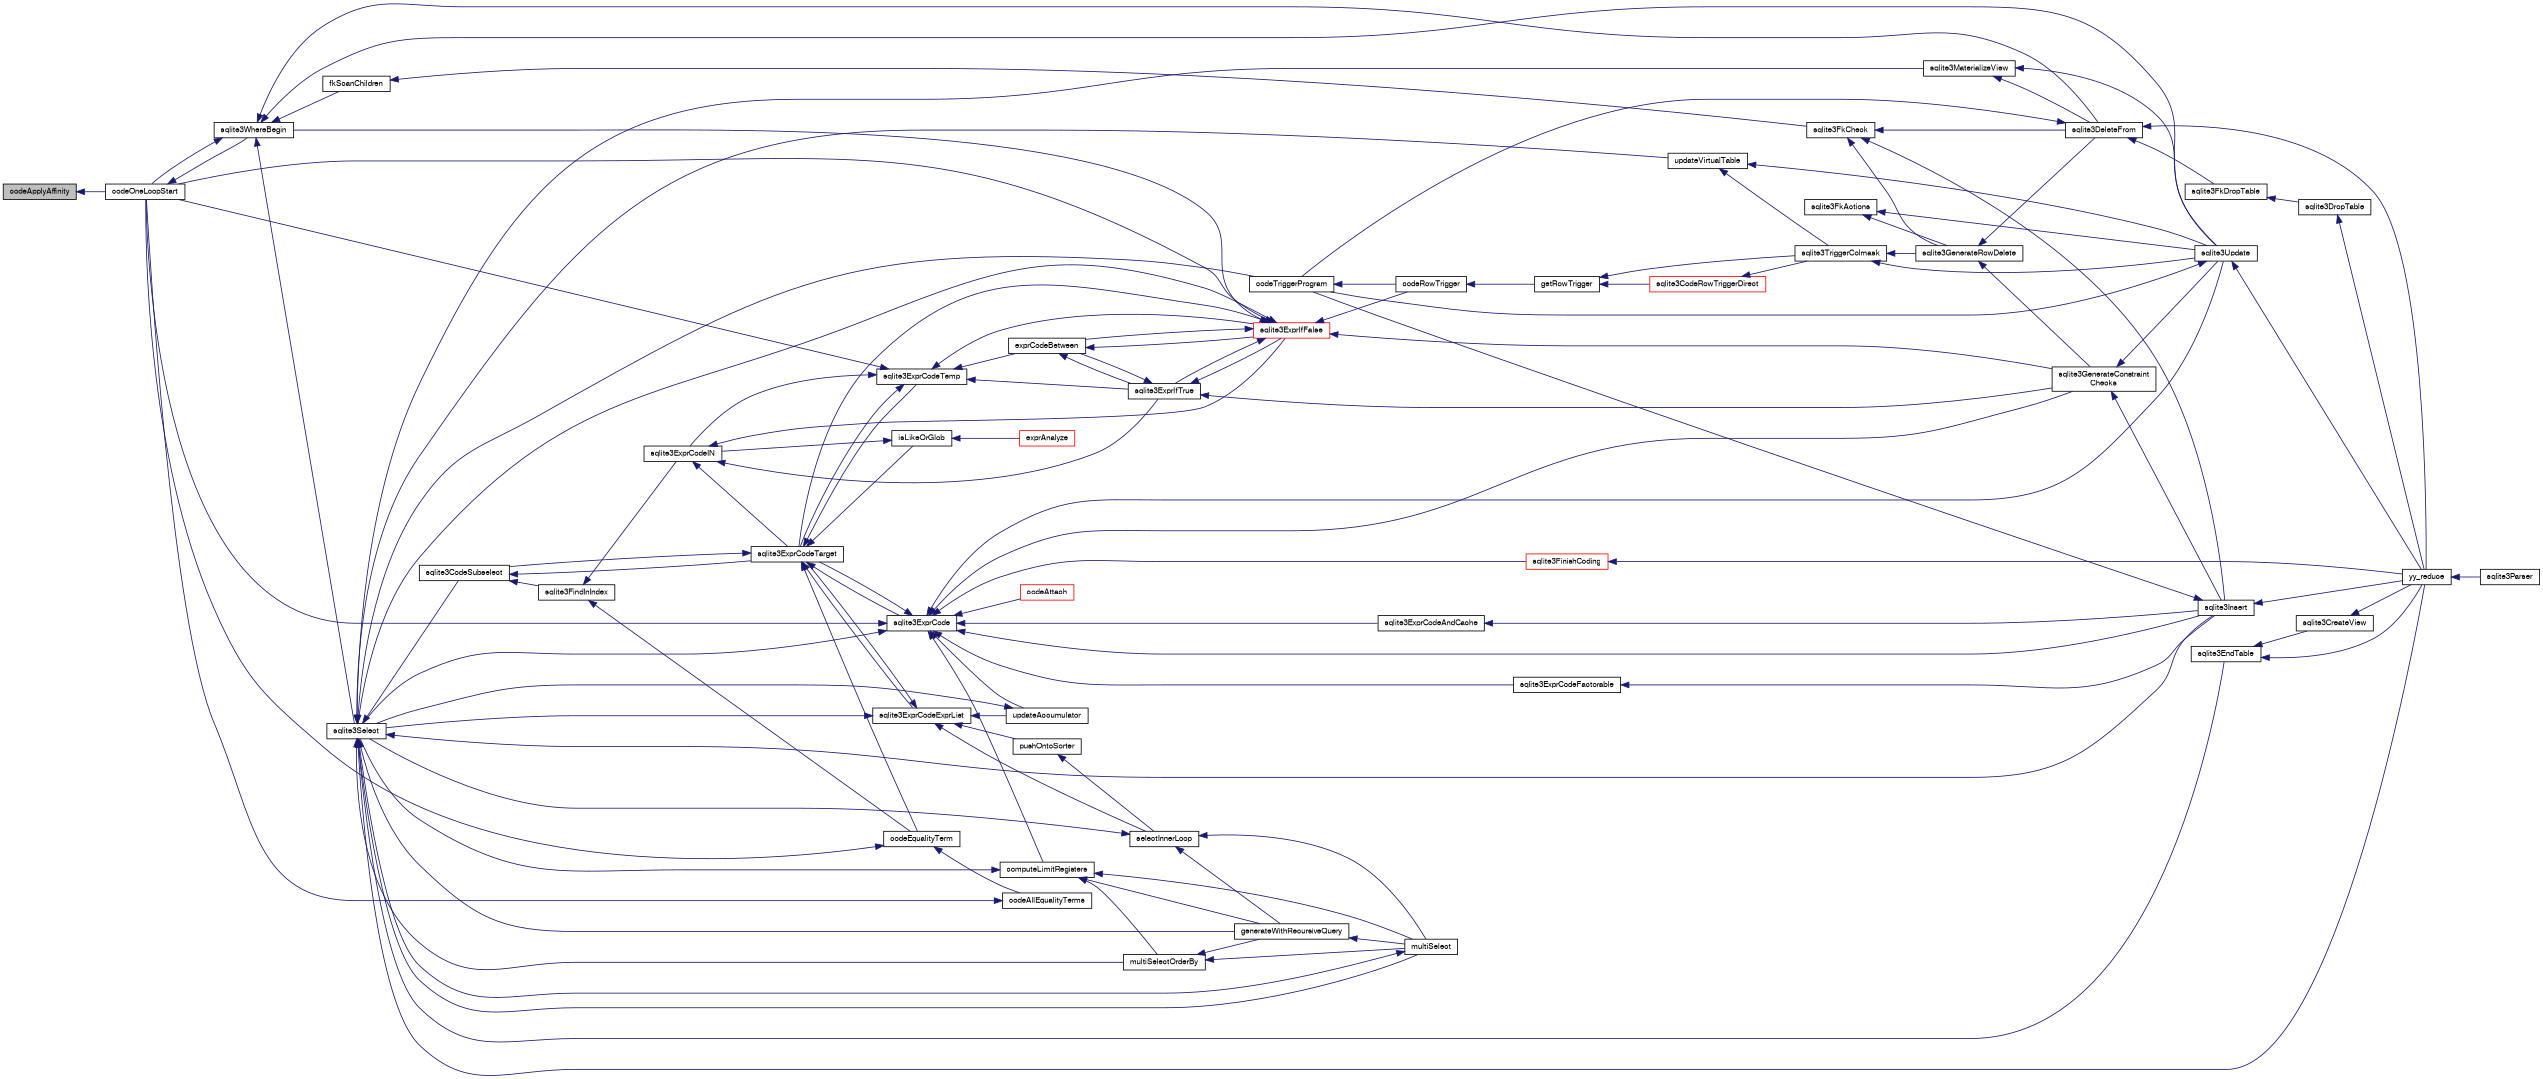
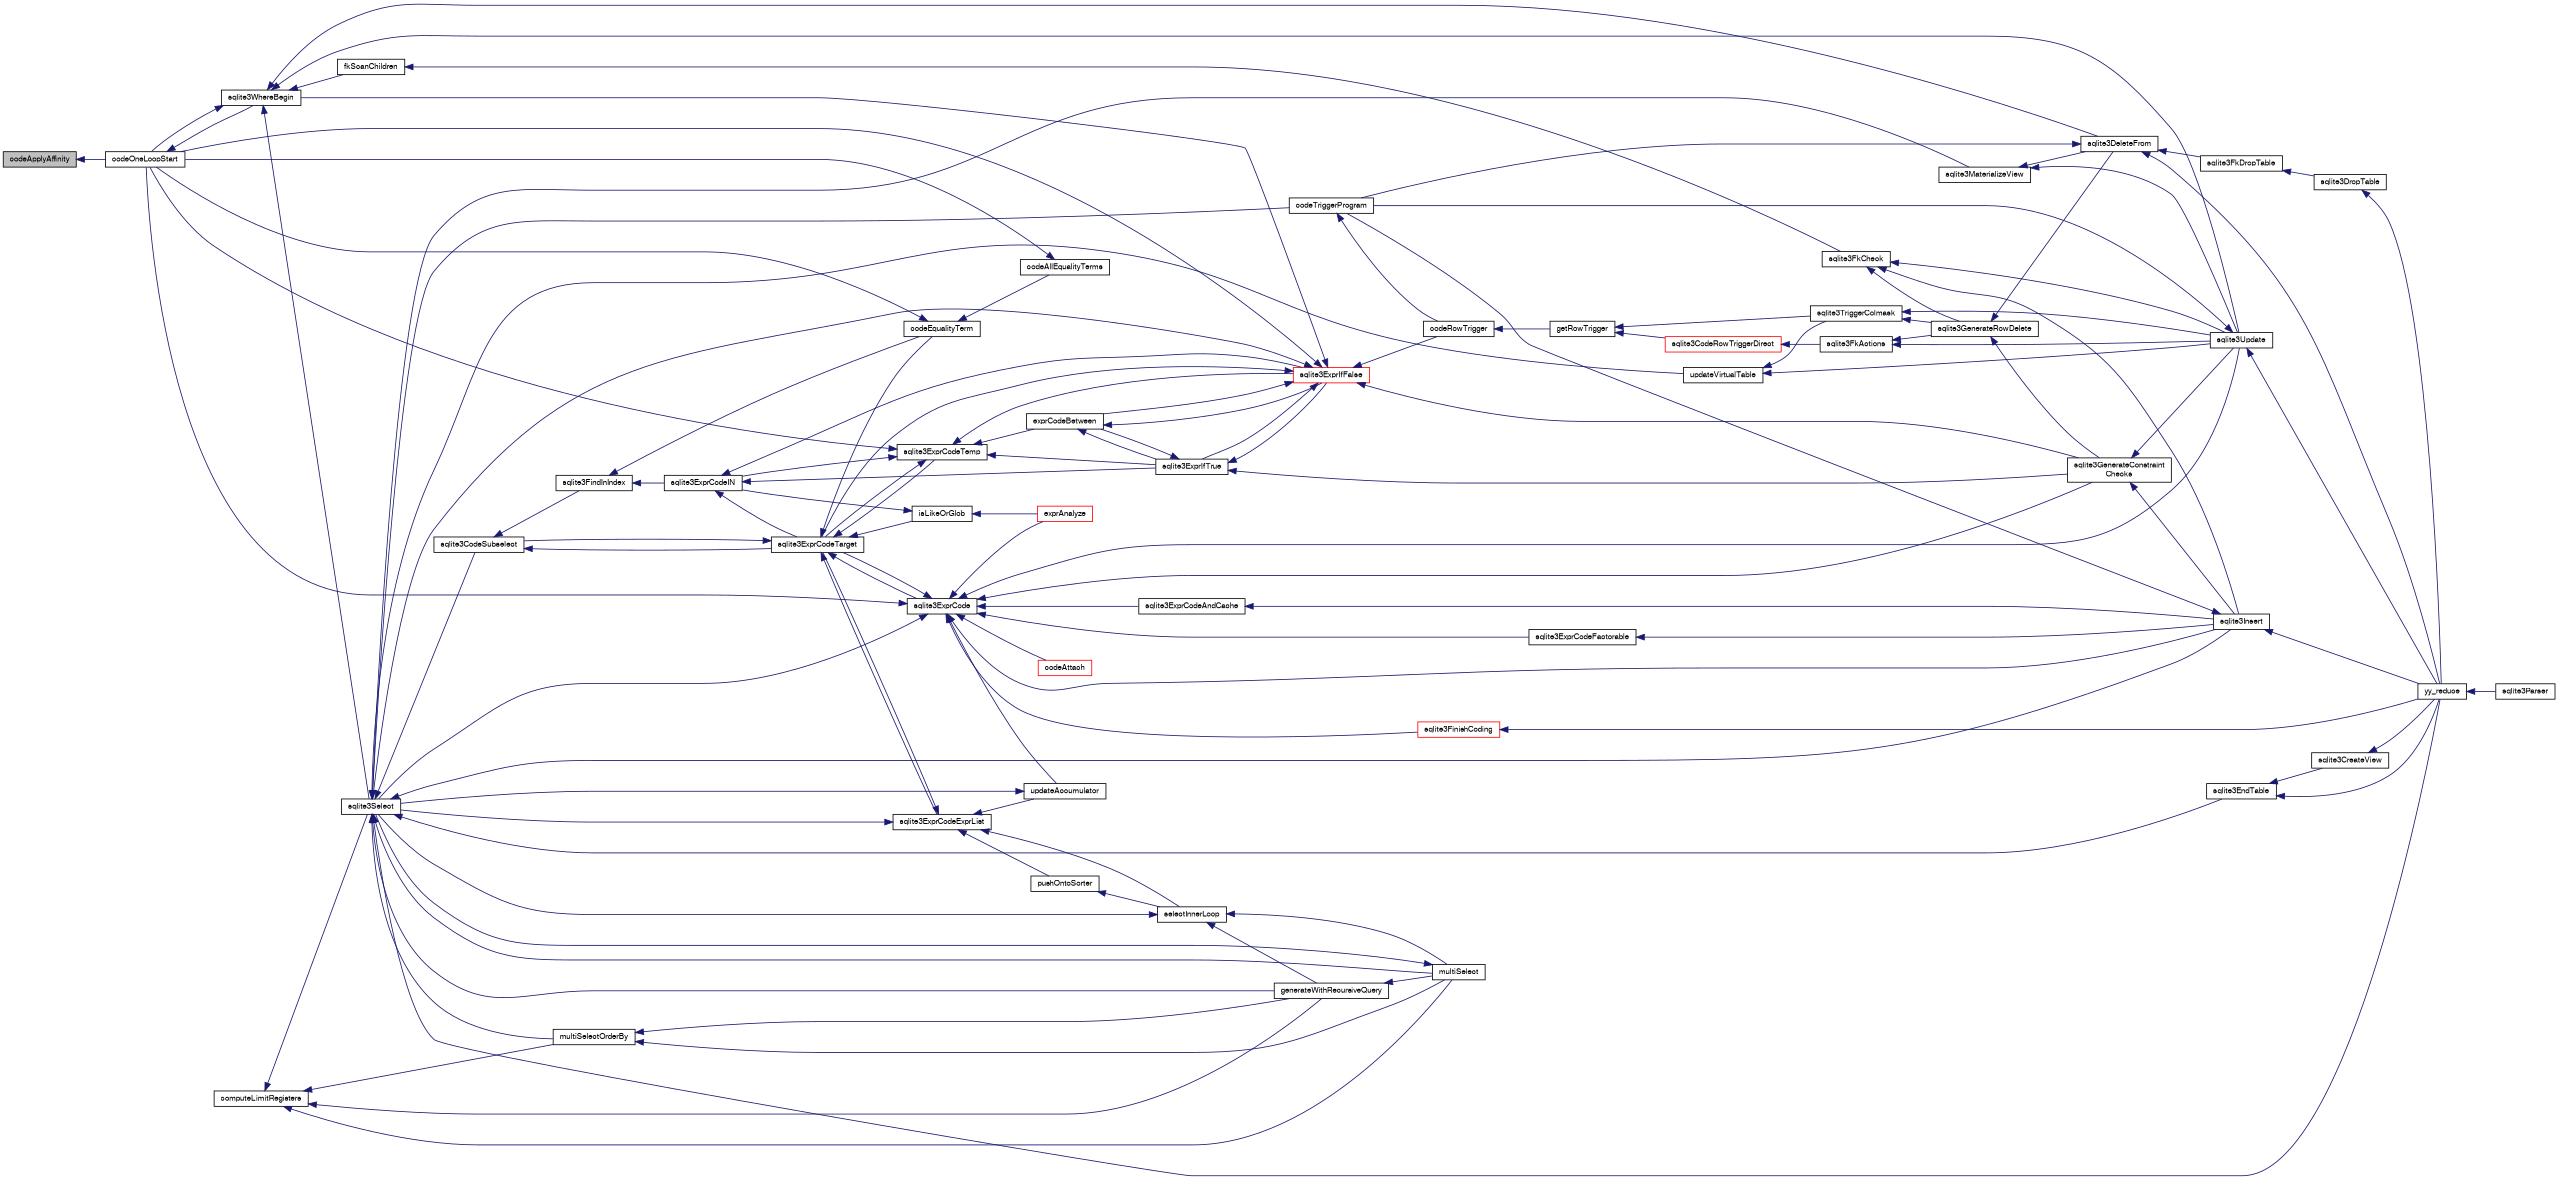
(1974, 130) -> (2065, 286)
(1778, 268) -> (1805, 344)
(993, 747) -> (995, 553)
